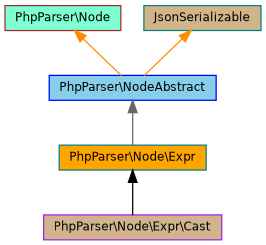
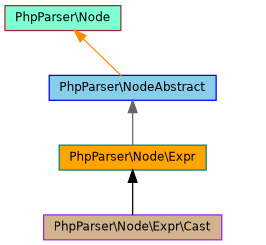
(202, 18) -> none
